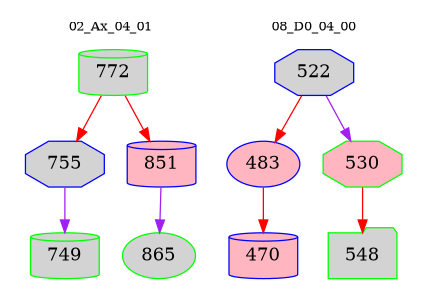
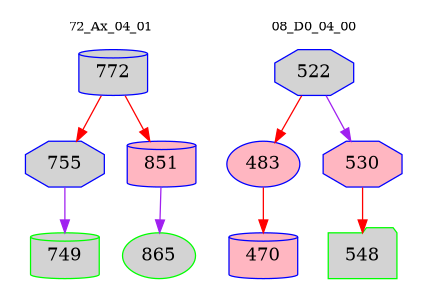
(111, 27) -> (111, 27)
(113, 73) -> (113, 73)
(363, 164) -> (363, 164)
